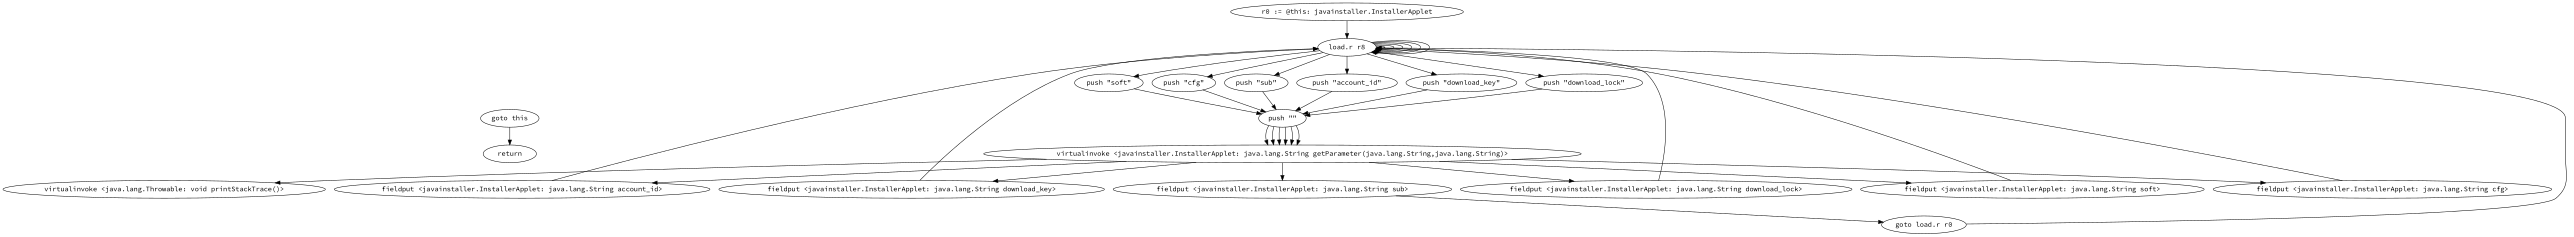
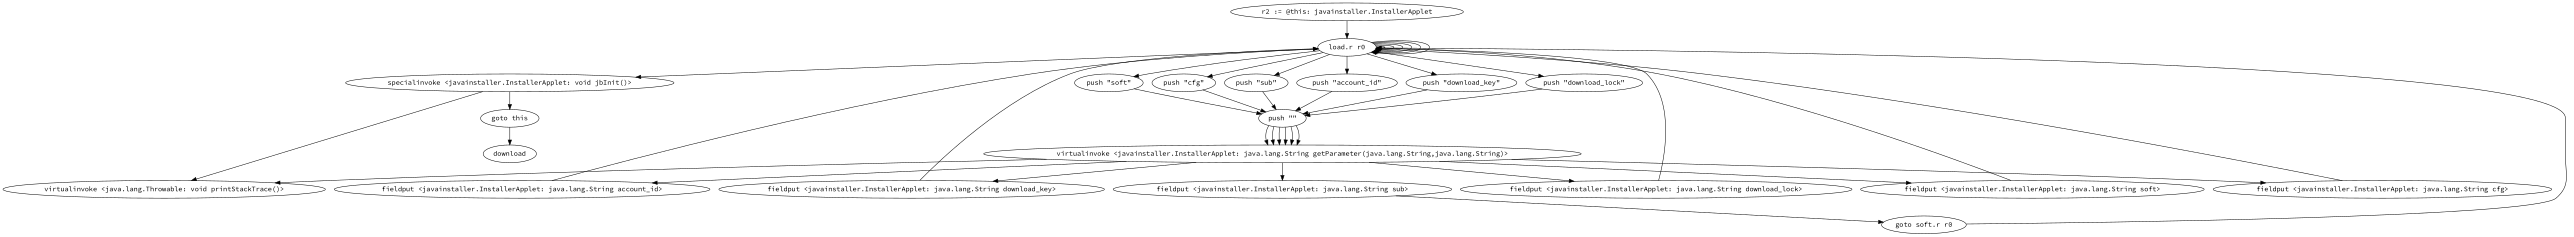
(1347, 12) -> (1347, 12)
(1347, 47) -> (1347, 47)
none -> (510, 83)
(510, 154) -> (510, 154)
(1924, 225) -> (1924, 225)
